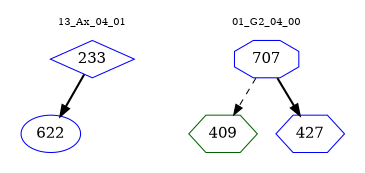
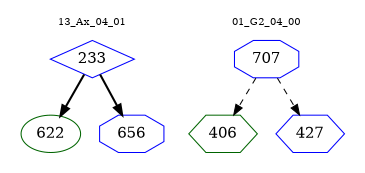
(286, 92) -> (286, 92)
(51, 134) -> (51, 134)
none -> (132, 134)
(223, 134) -> (223, 134)
